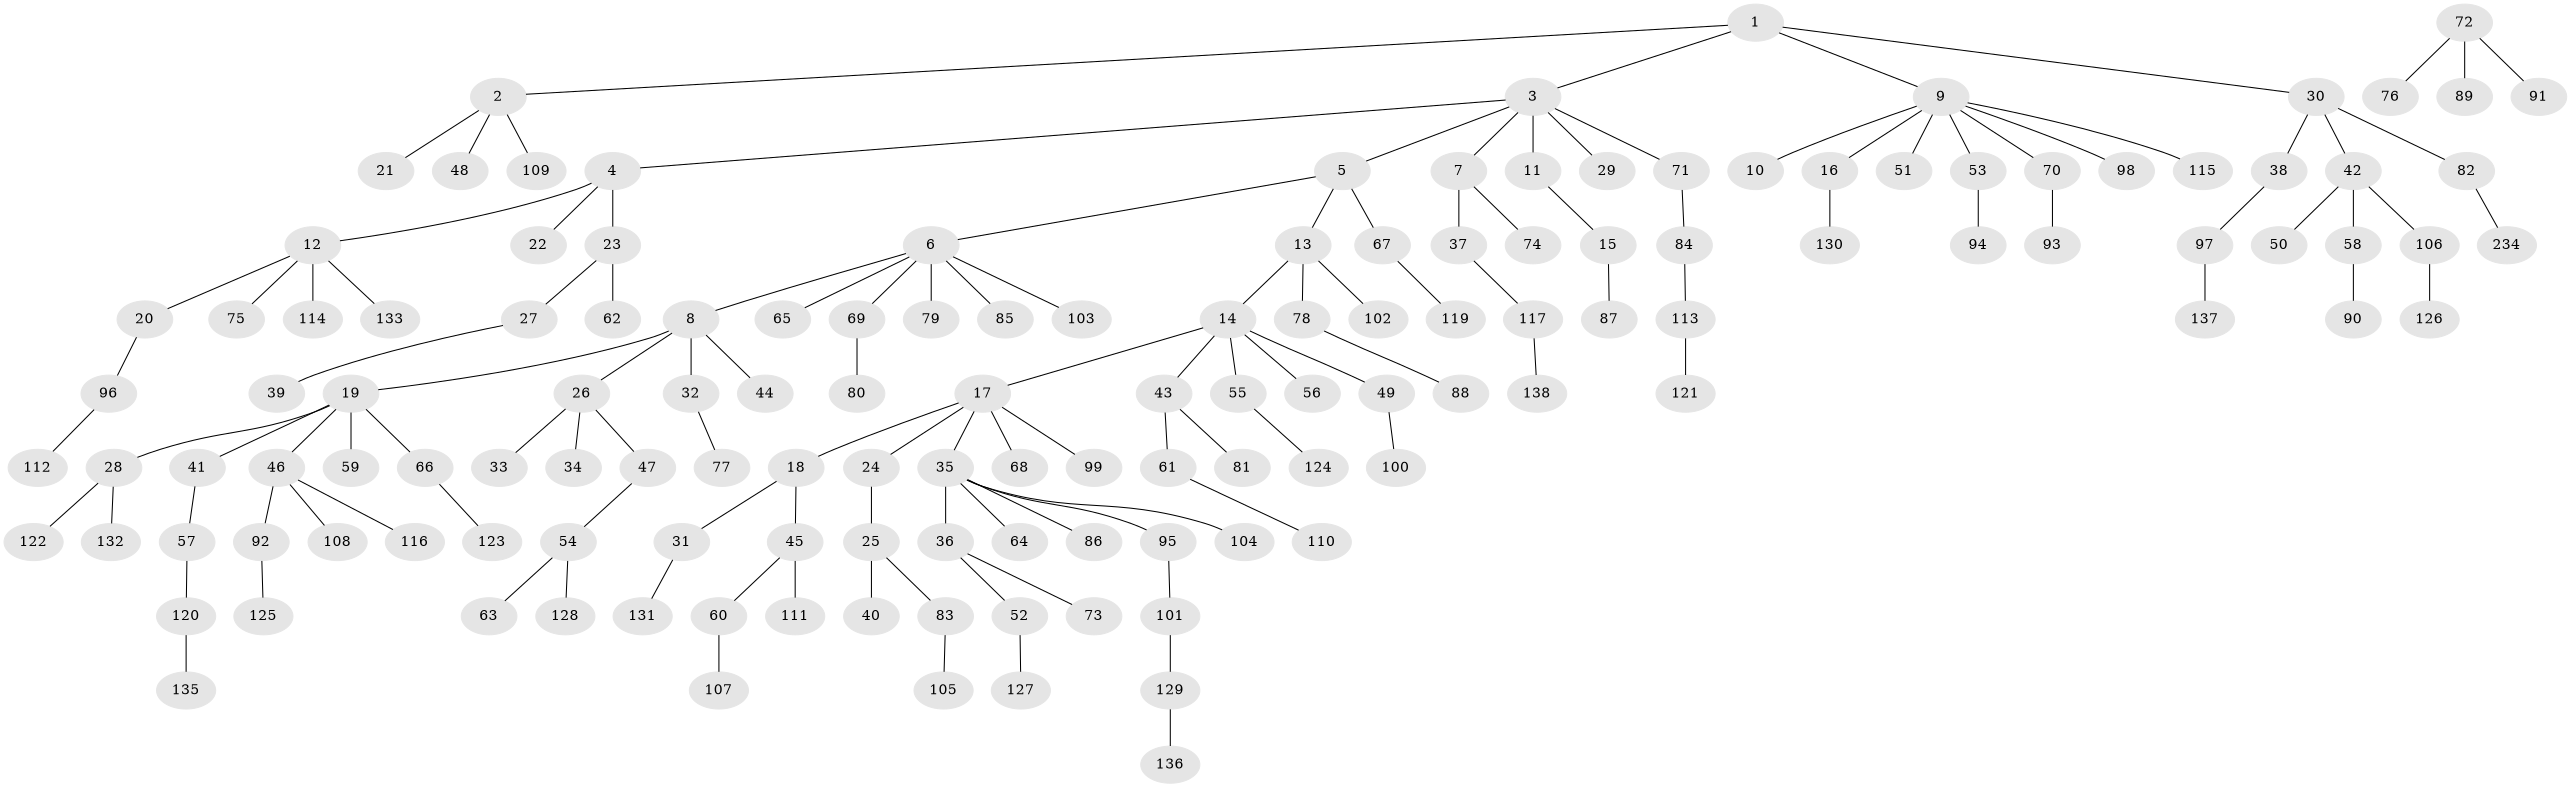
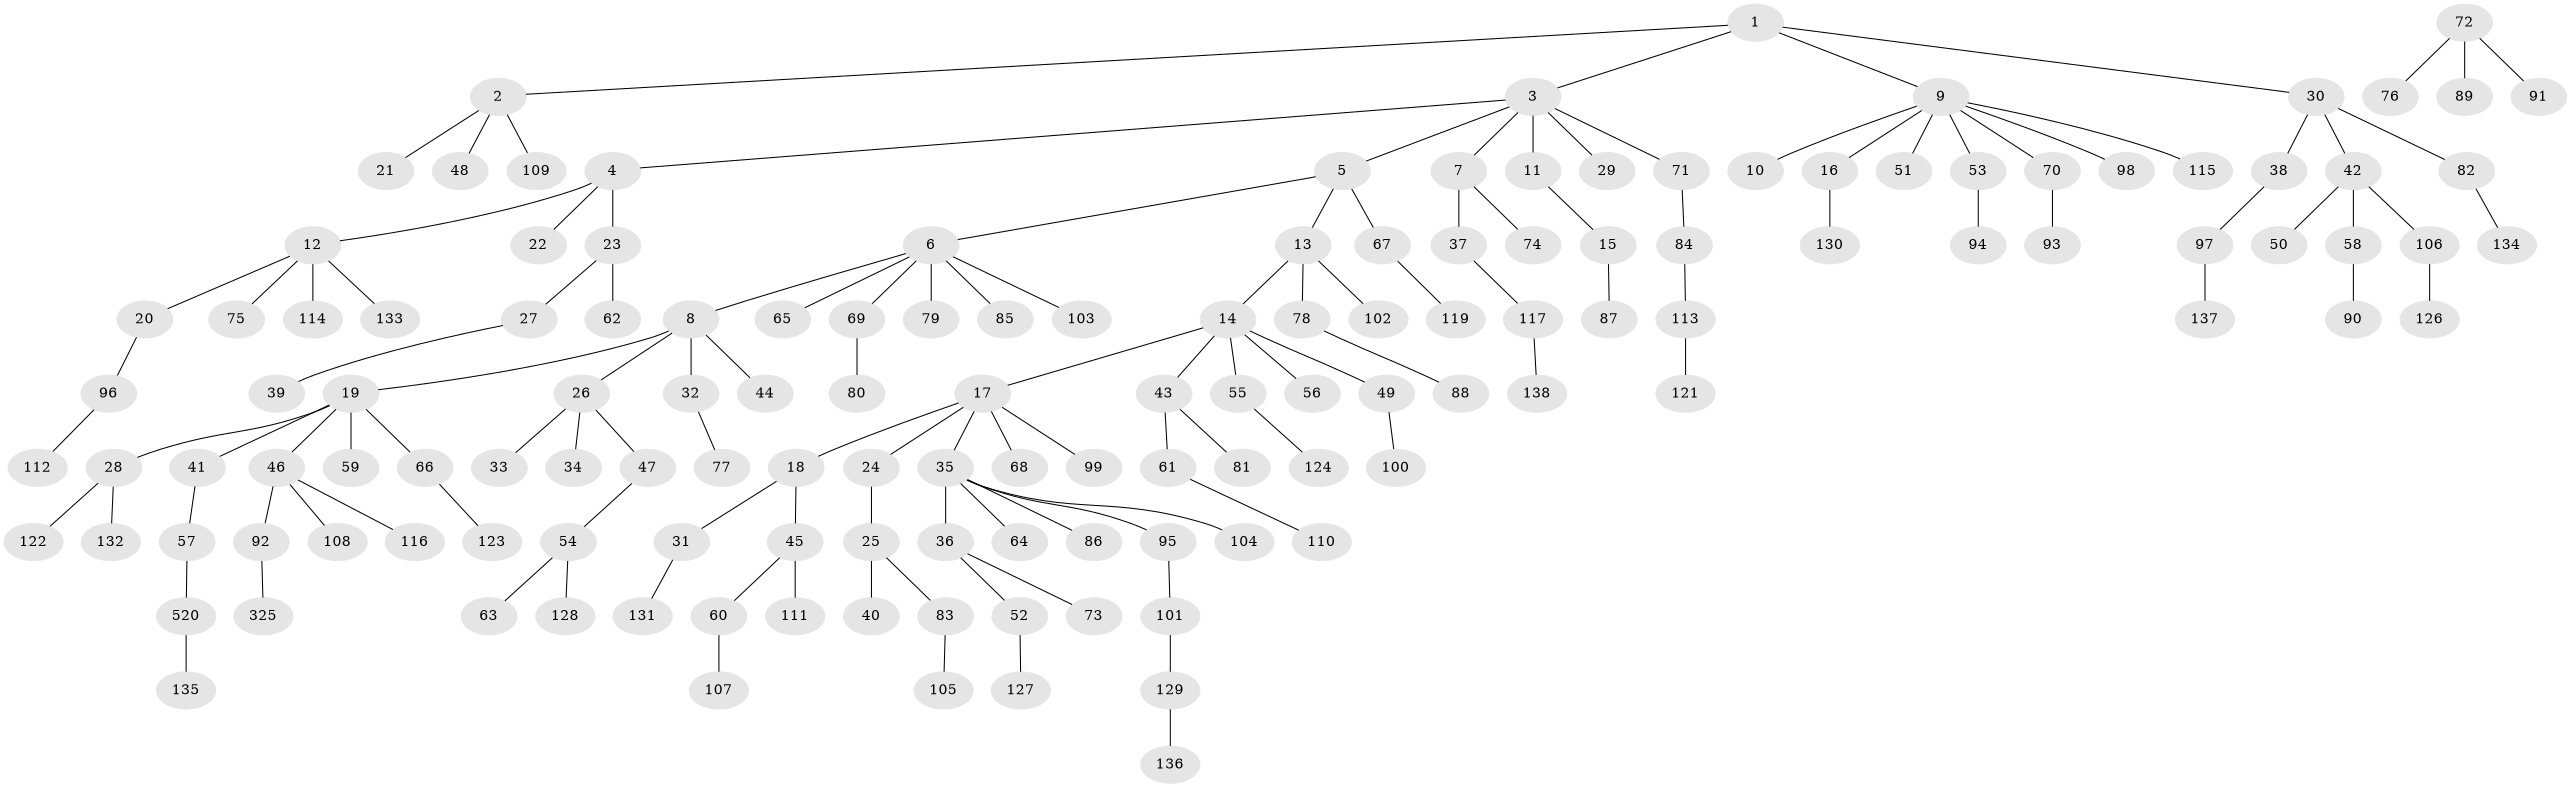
(2507, 245) -> (2507, 245)
(186, 616) -> (186, 616)
(263, 616) -> (263, 616)
